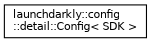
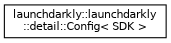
(75, 21) -> (85, 21)
